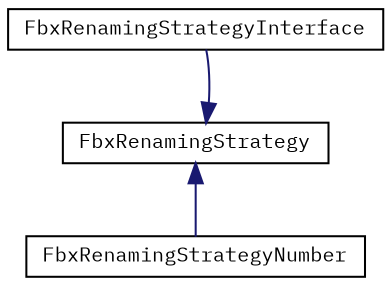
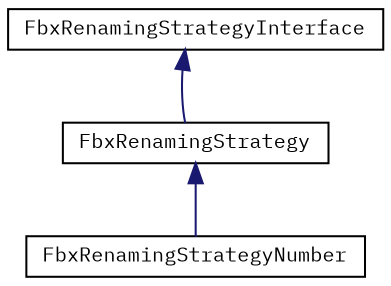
(209, 76) -> (182, 97)
